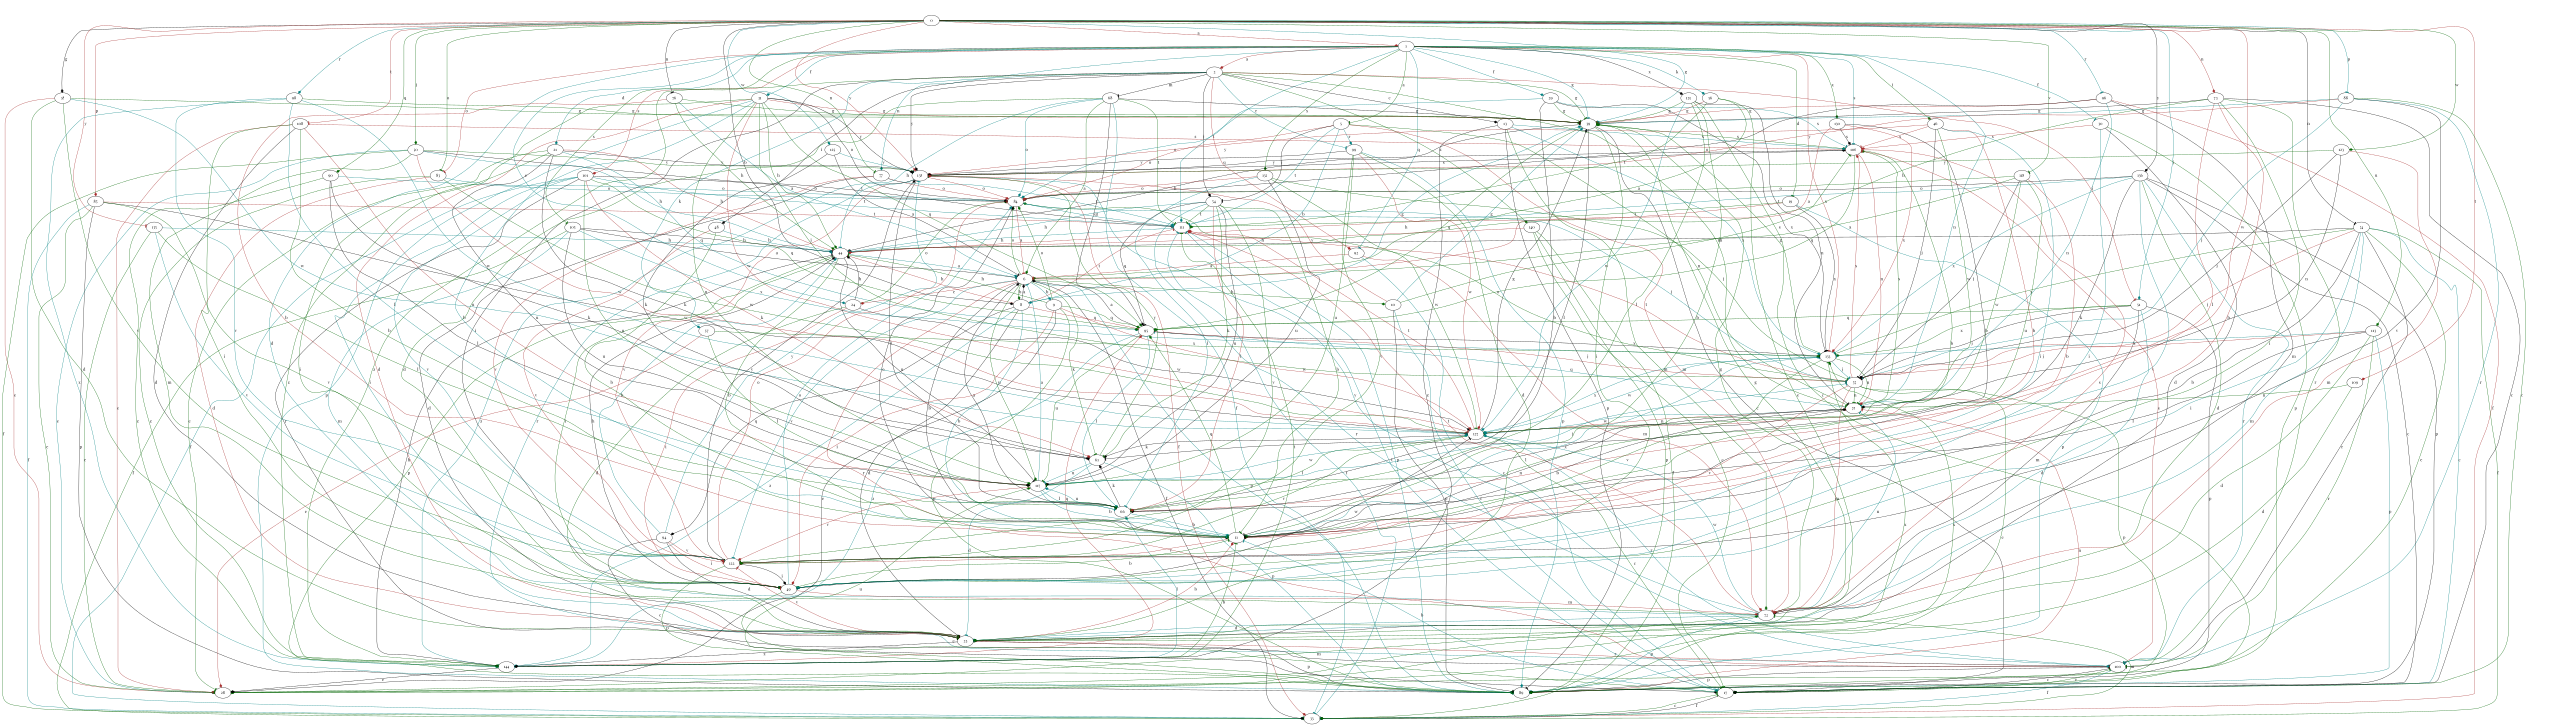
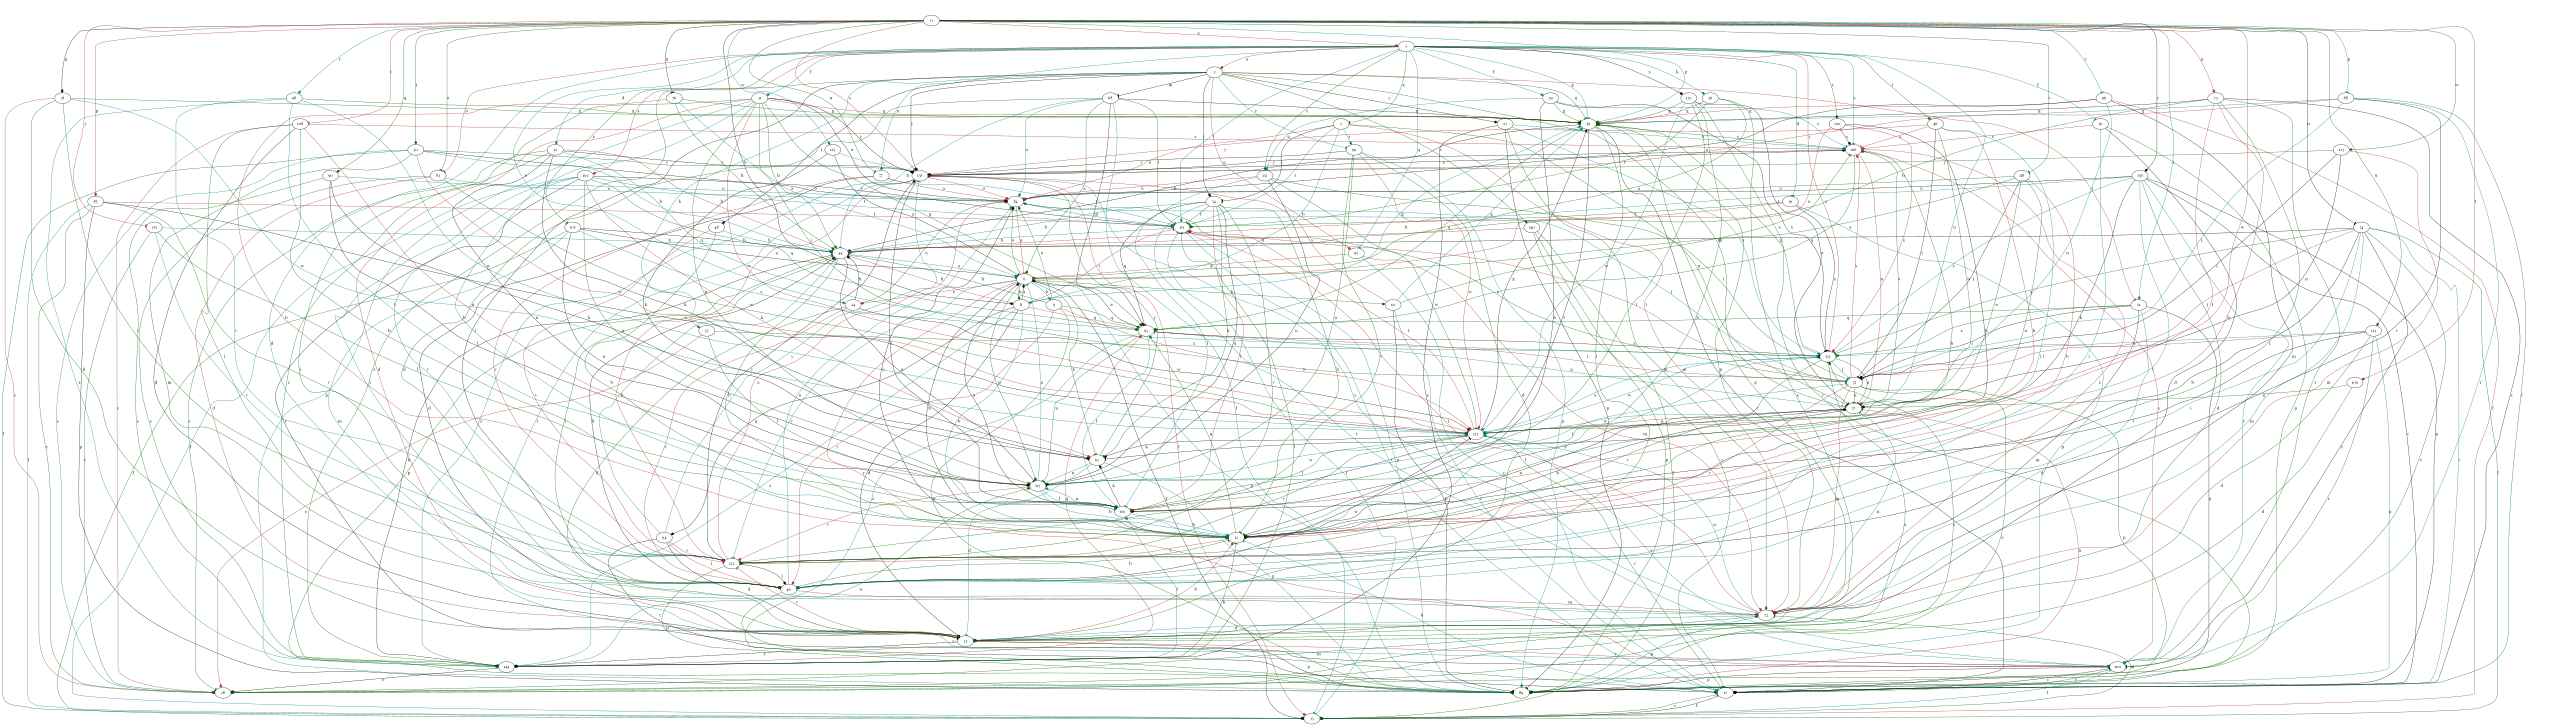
(1273, 108) -> (1394, 108)
(706, 643) -> none
